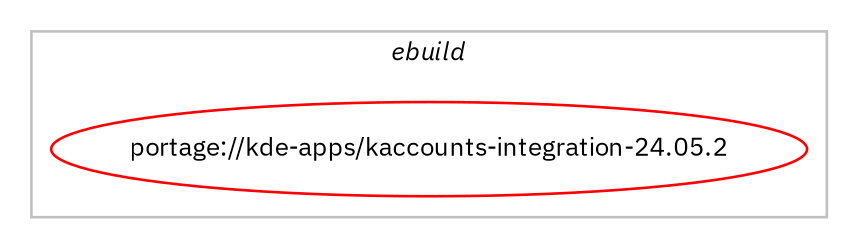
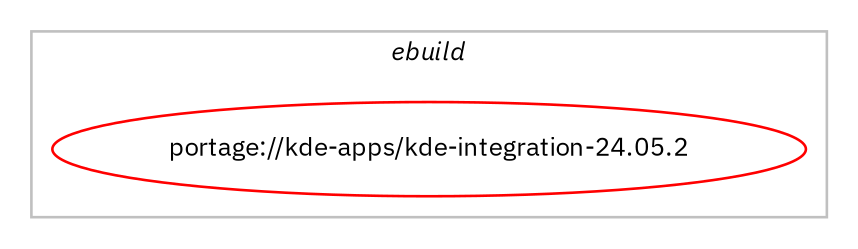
(429, 149) -> (429, 149)
